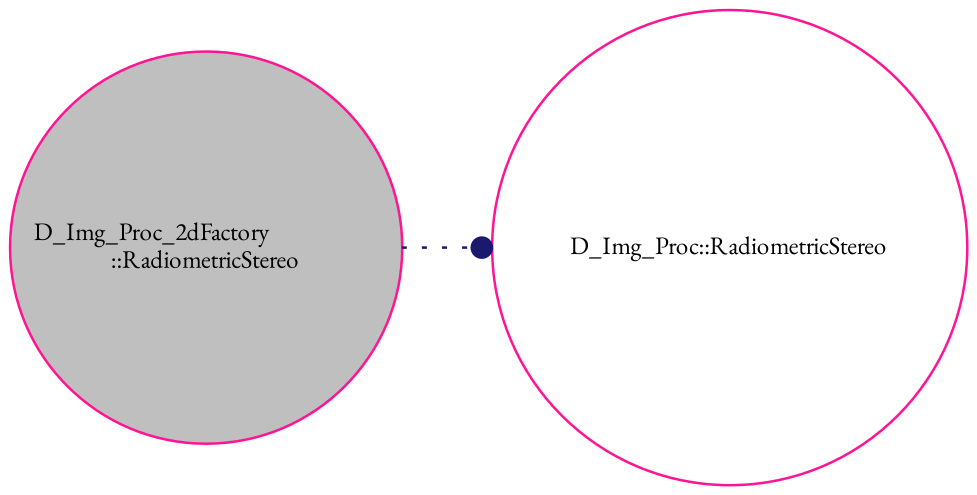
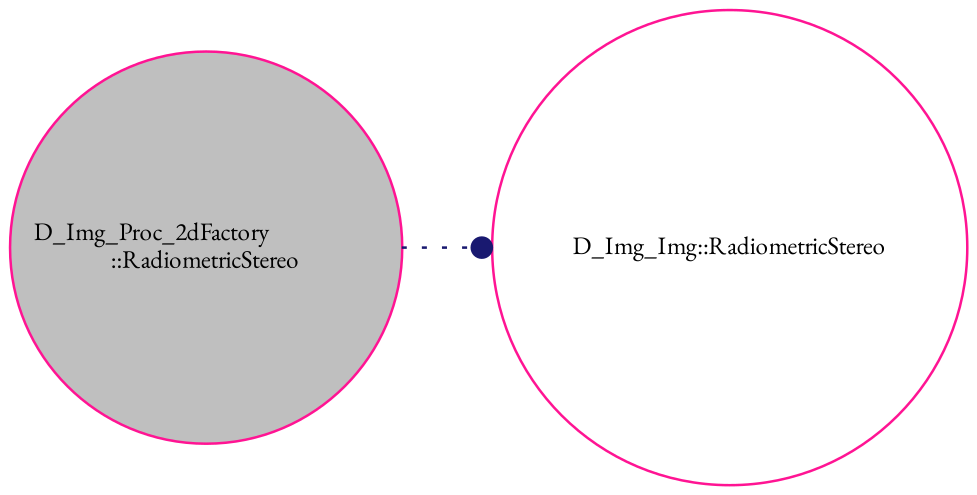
(730, 248) -> (730, 248)
